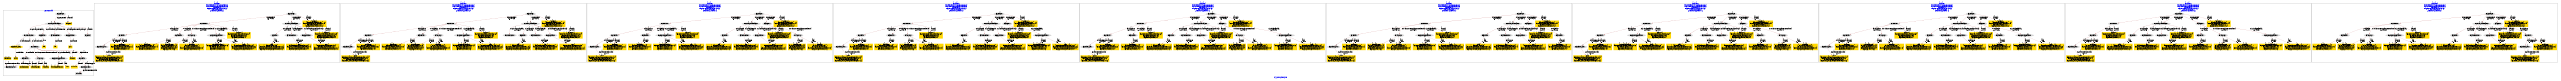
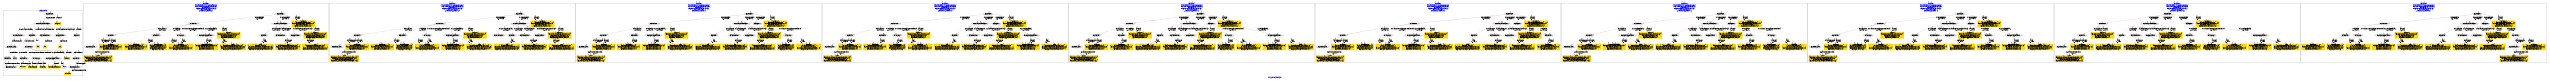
(48, 11) -> (43, 11)
(16, 47) -> (11, 47)
(8, 59) -> (8, 59)
(16, 59) -> (15, 59)
(24, 67) -> (23, 67)
(67, 67) -> (64, 67)
(74, 67) -> none
(79, 74) -> (68, 74)
